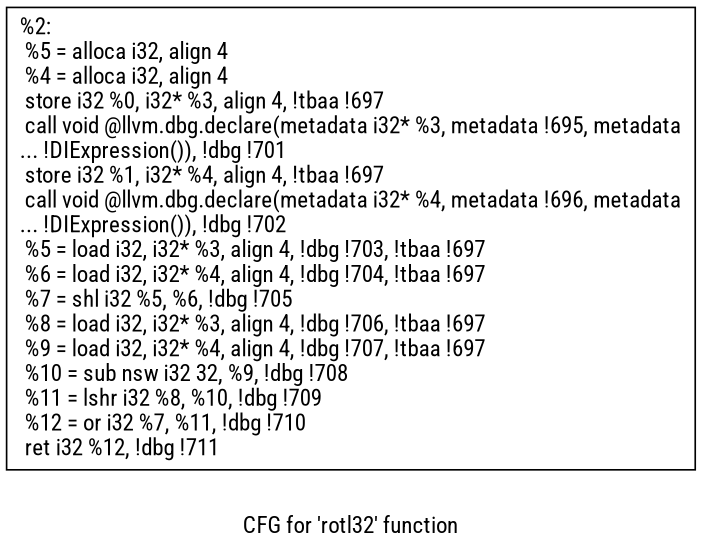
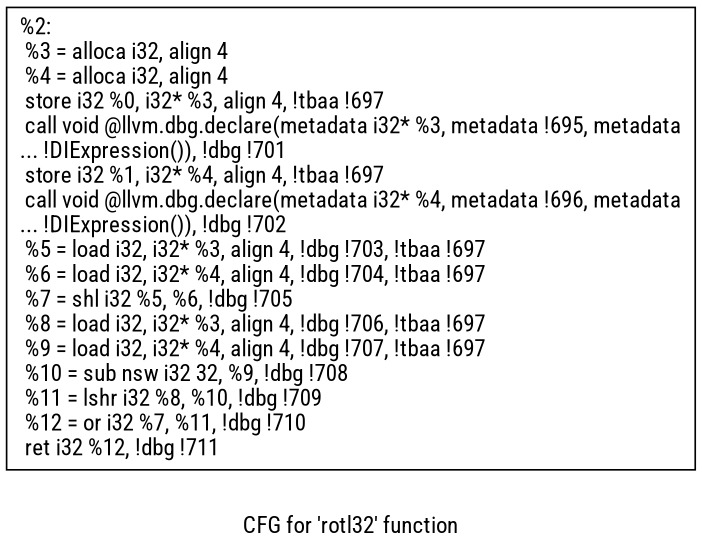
(125, 52) -> (125, 52)
